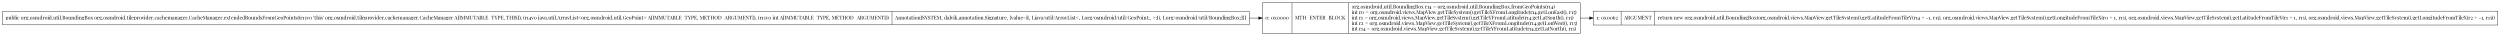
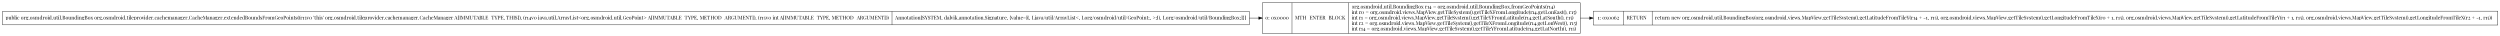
(1638, 18) -> (1637, 18)
